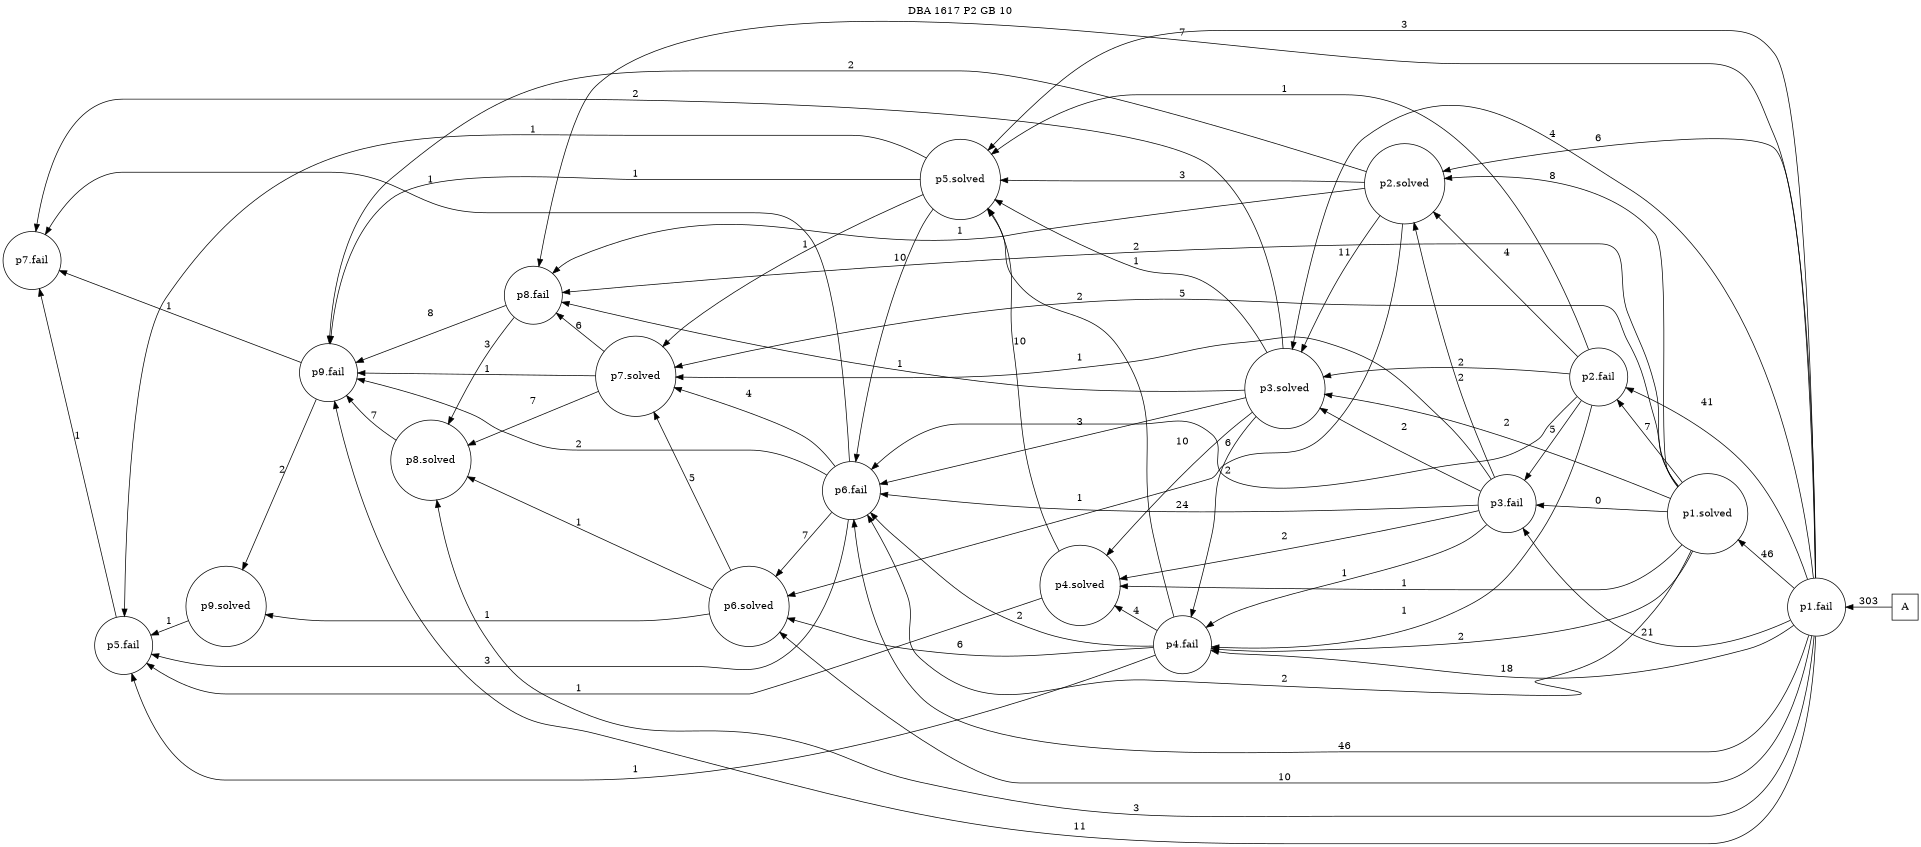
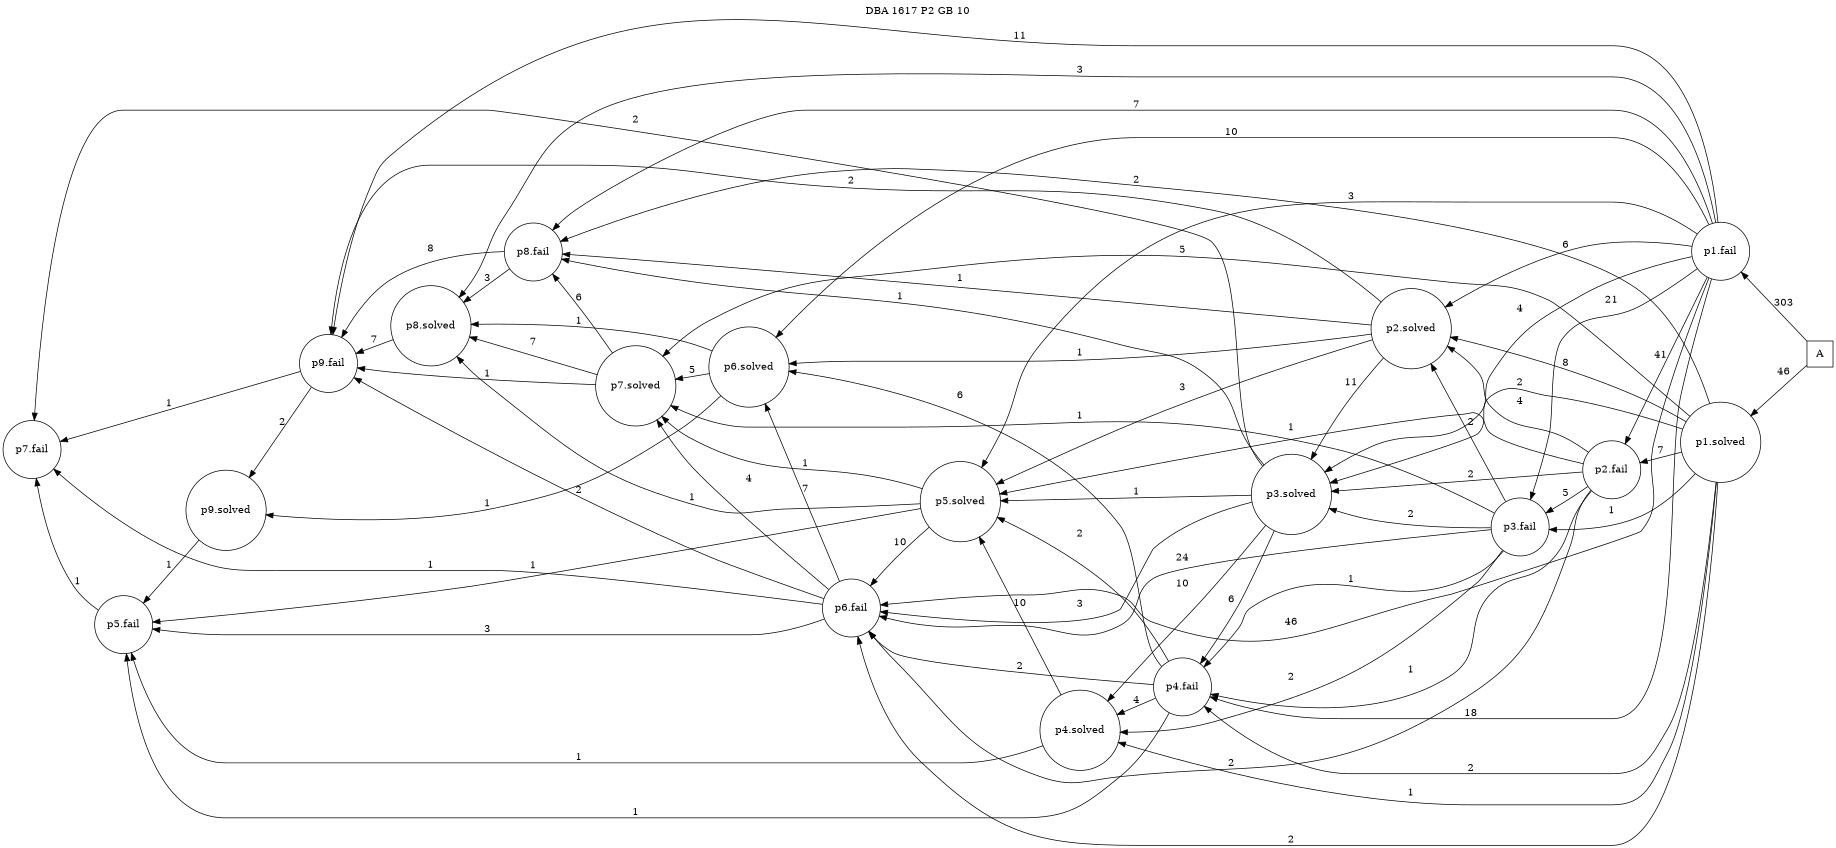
(577, 178) -> (671, 498)
(1599, 501) -> (1612, 511)
(1769, 566) -> (1781, 388)
